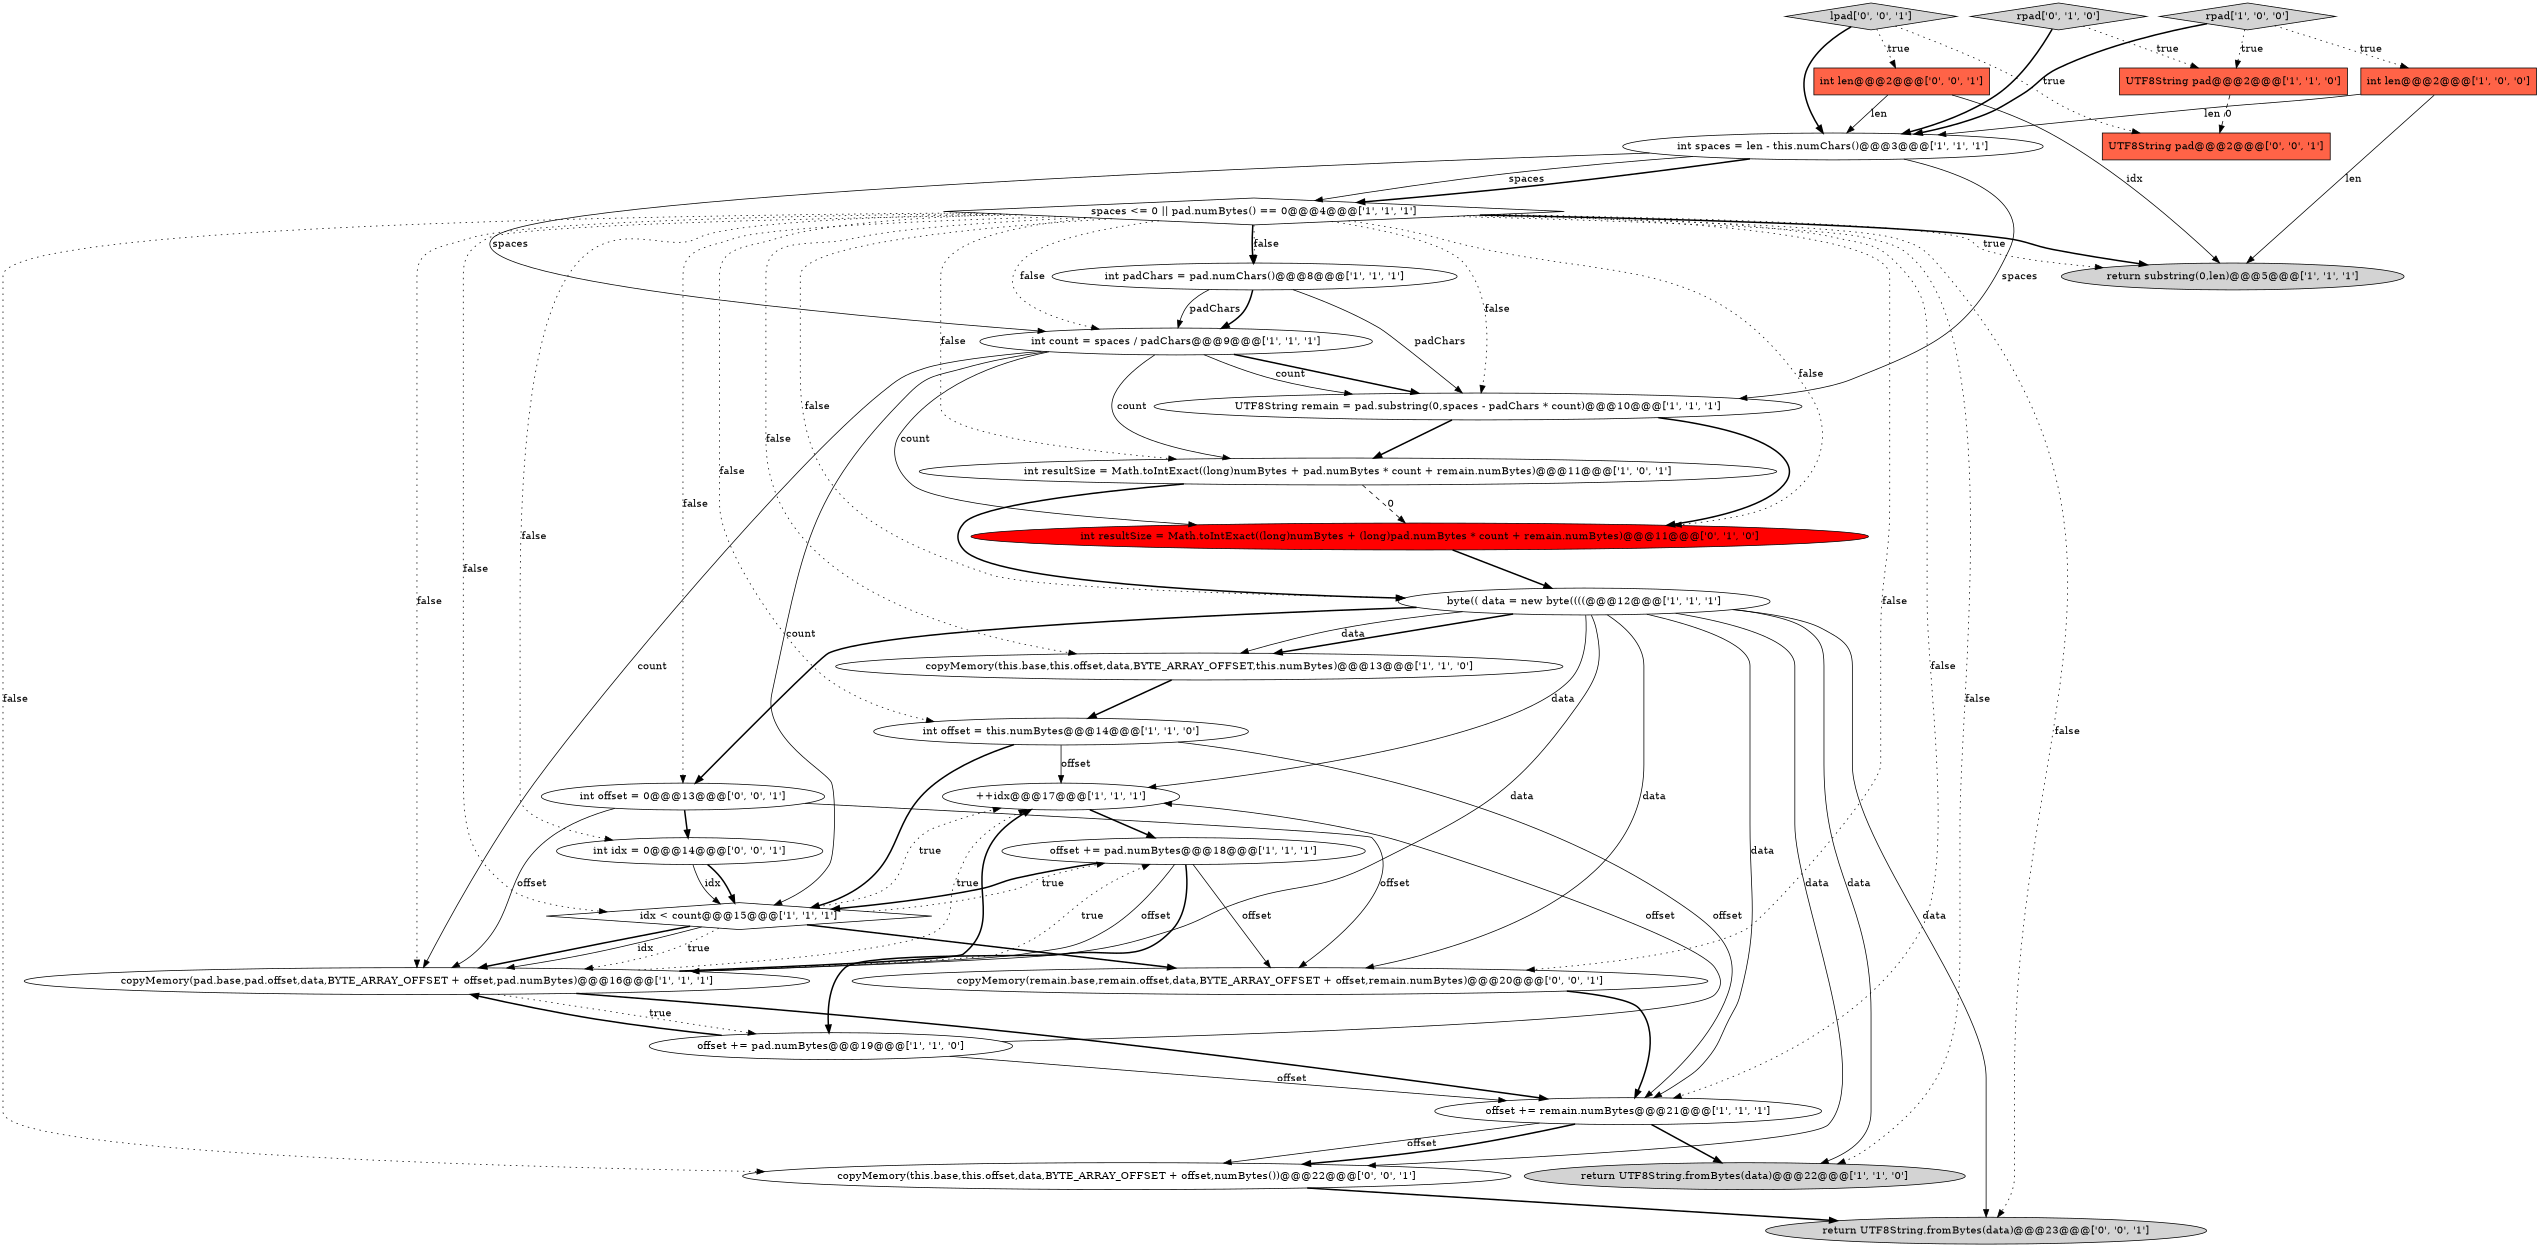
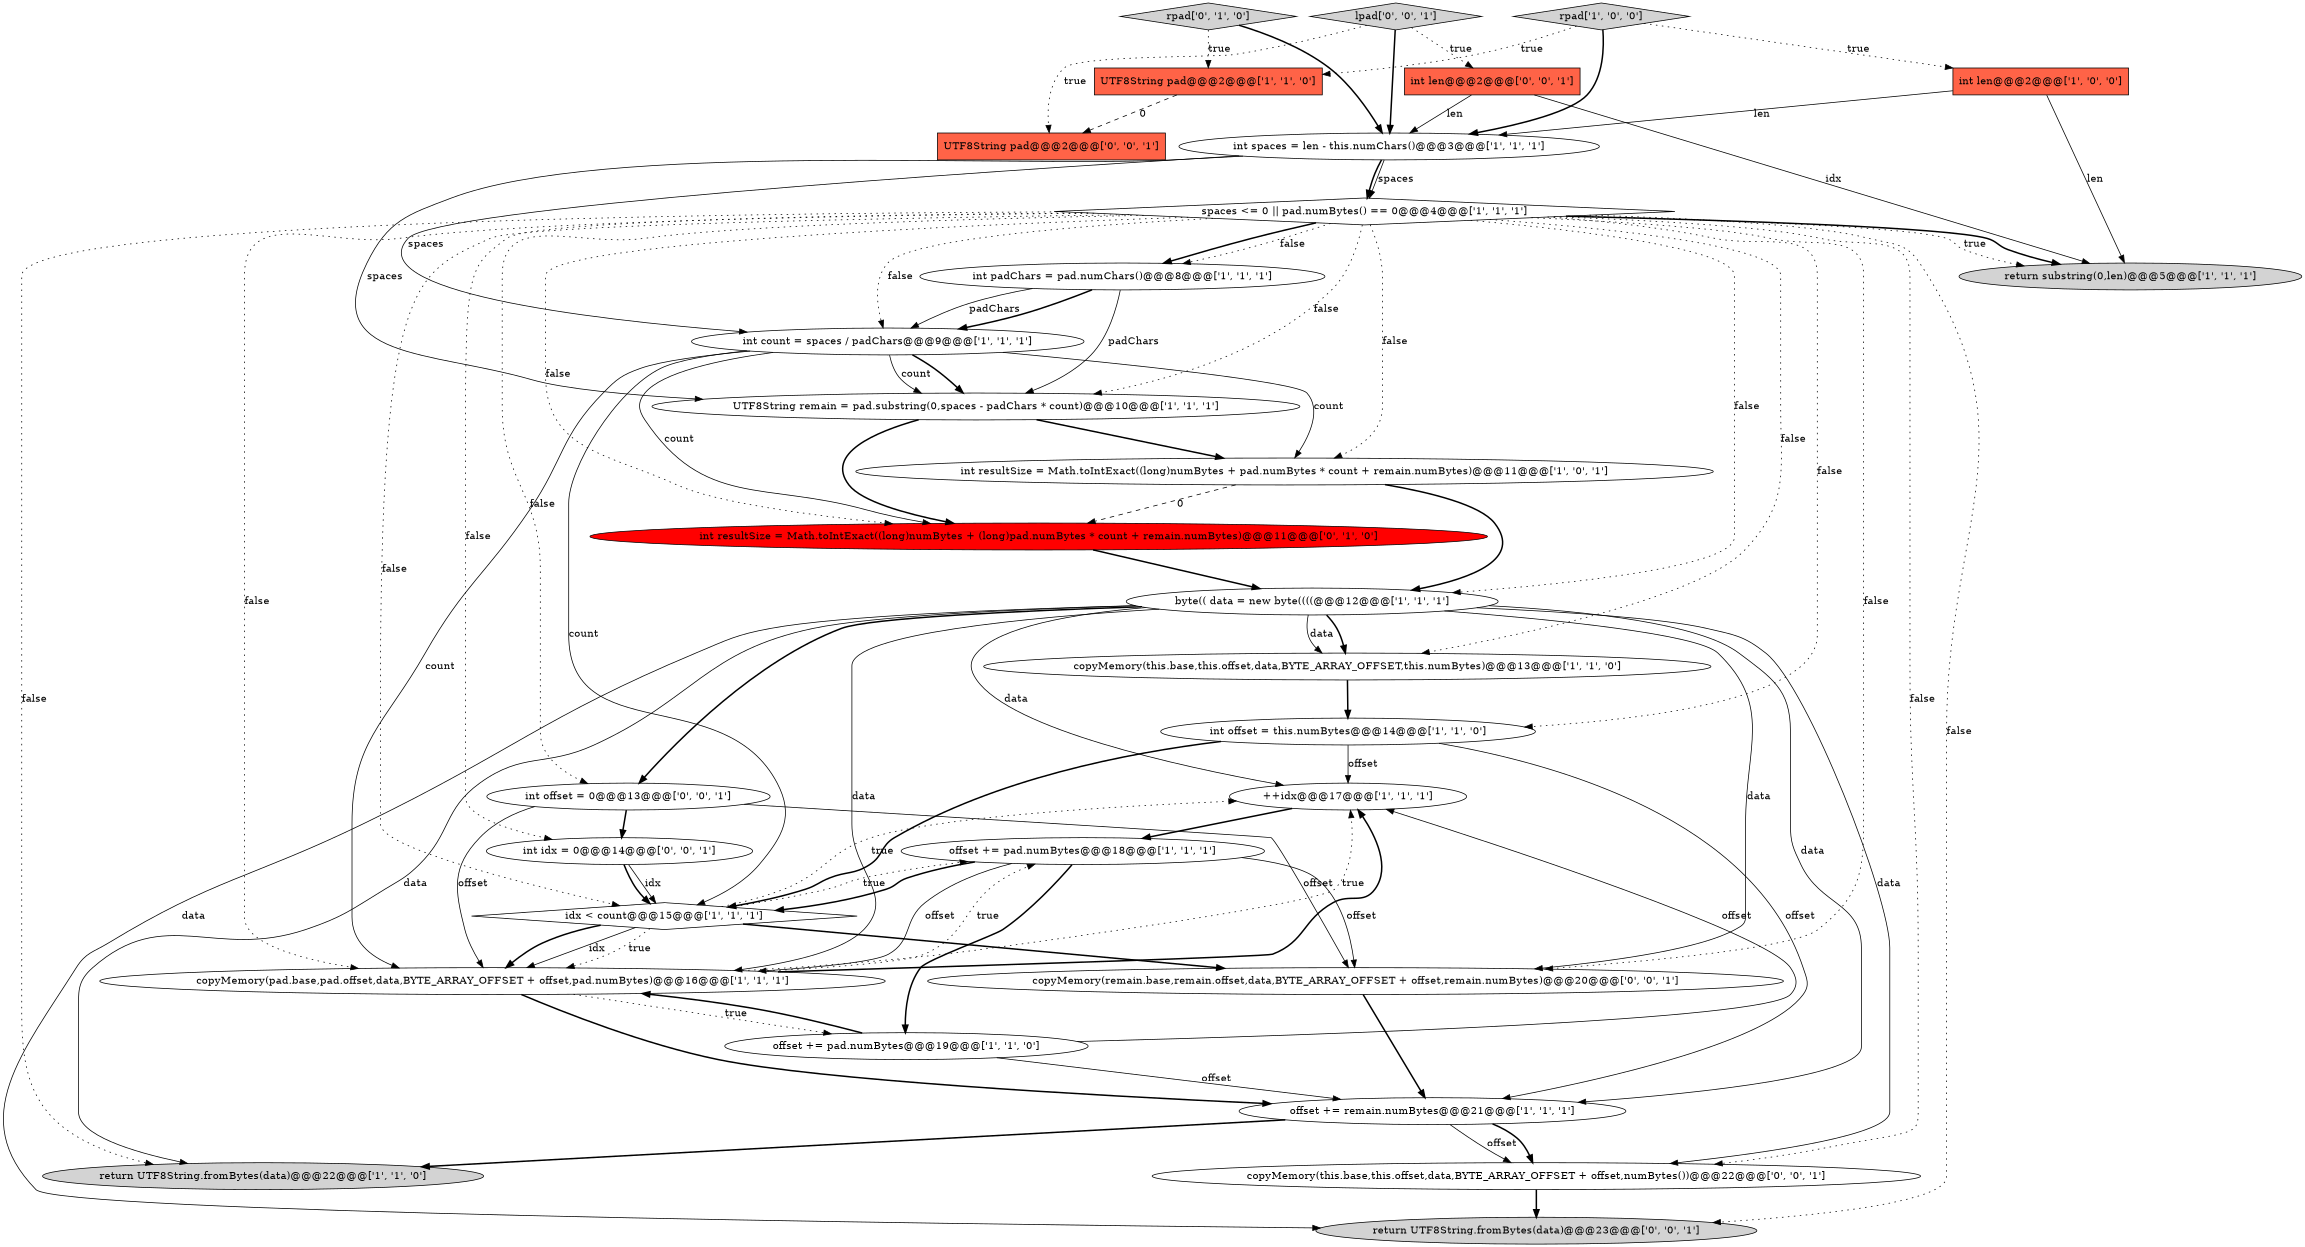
(1927, 539) -> none
